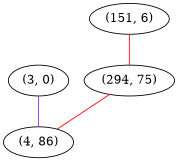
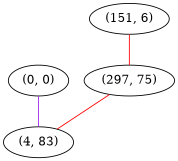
(39, 81) -> (39, 81)
(129, 81) -> (129, 81)
(39, 142) -> (39, 142)
